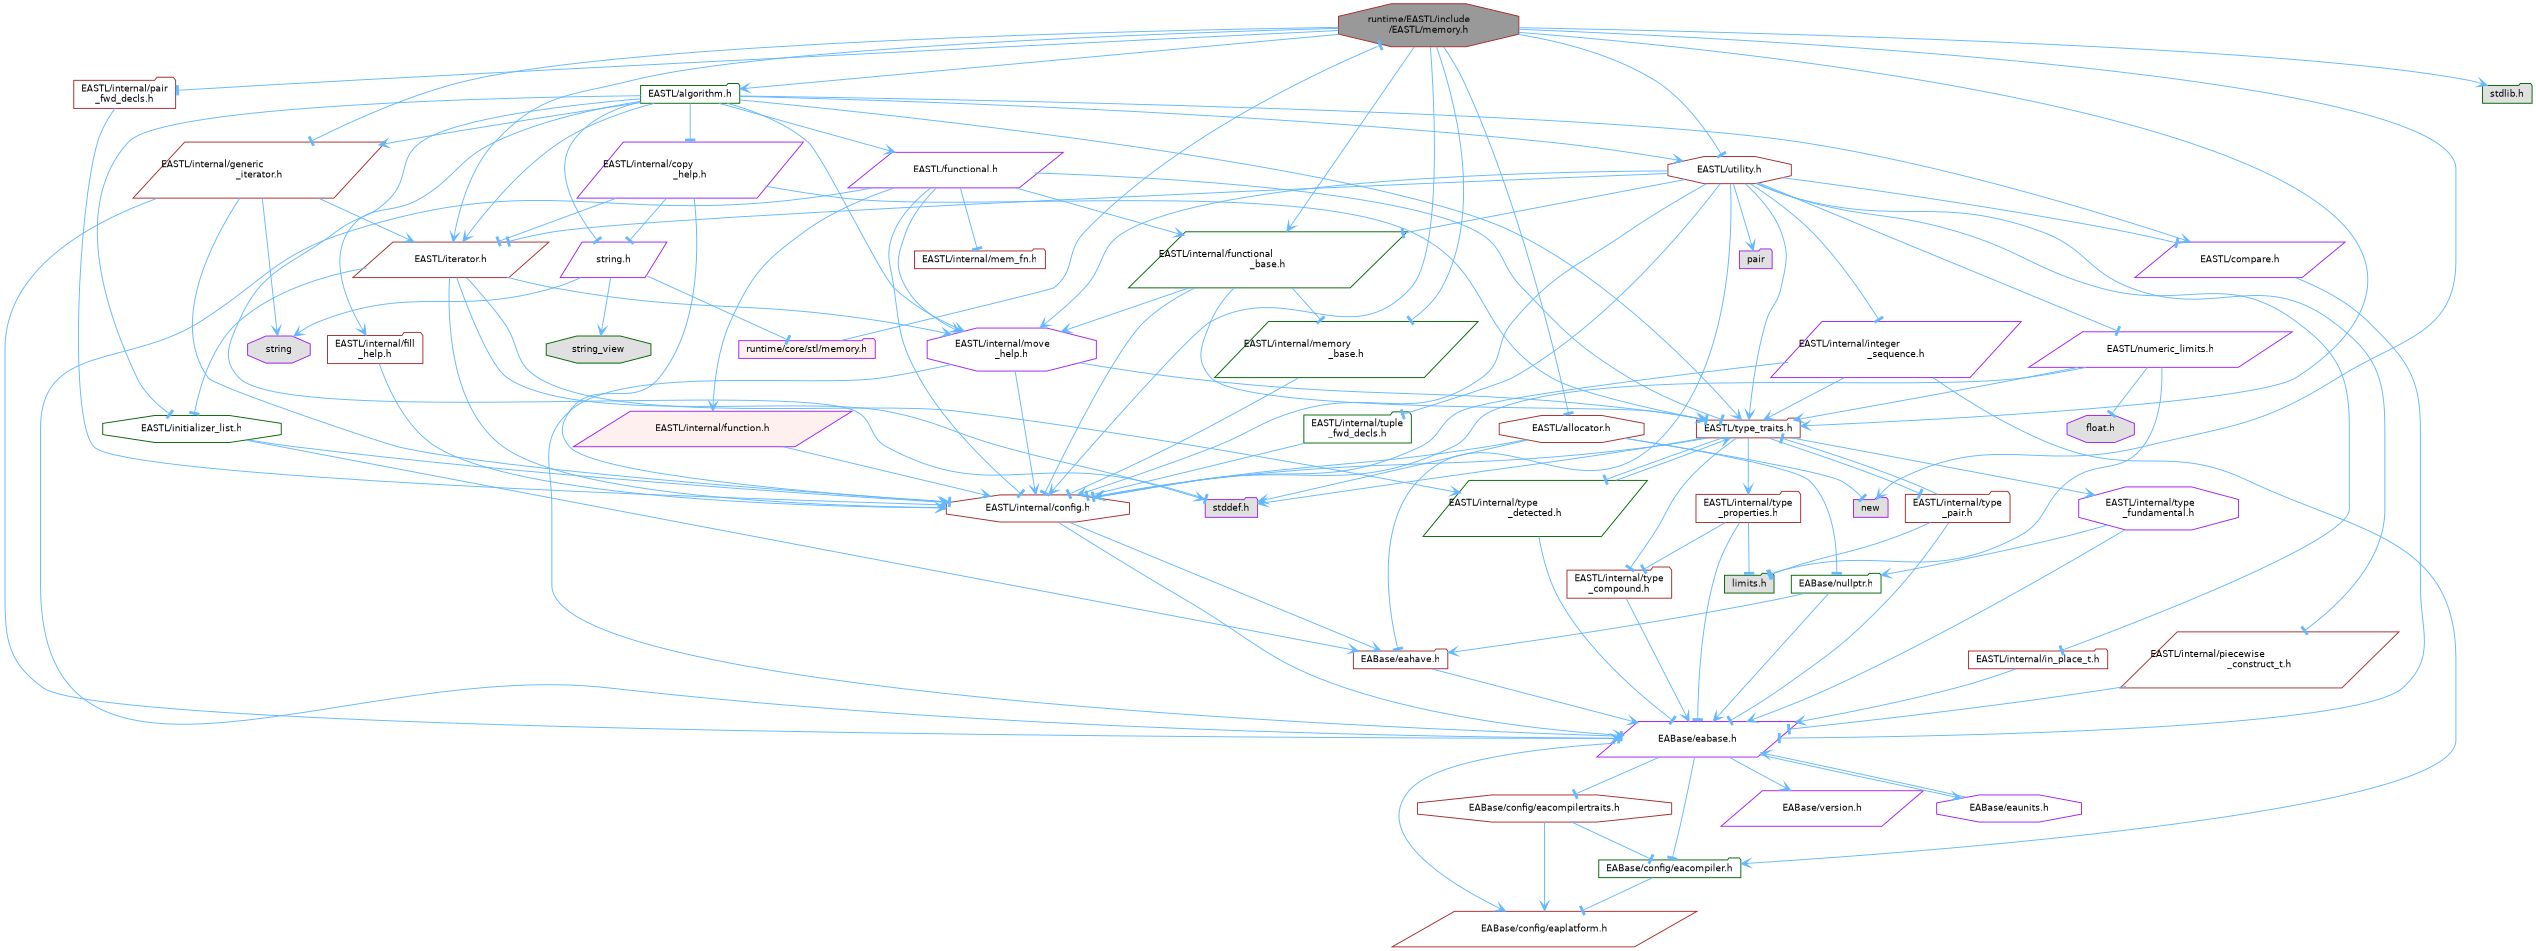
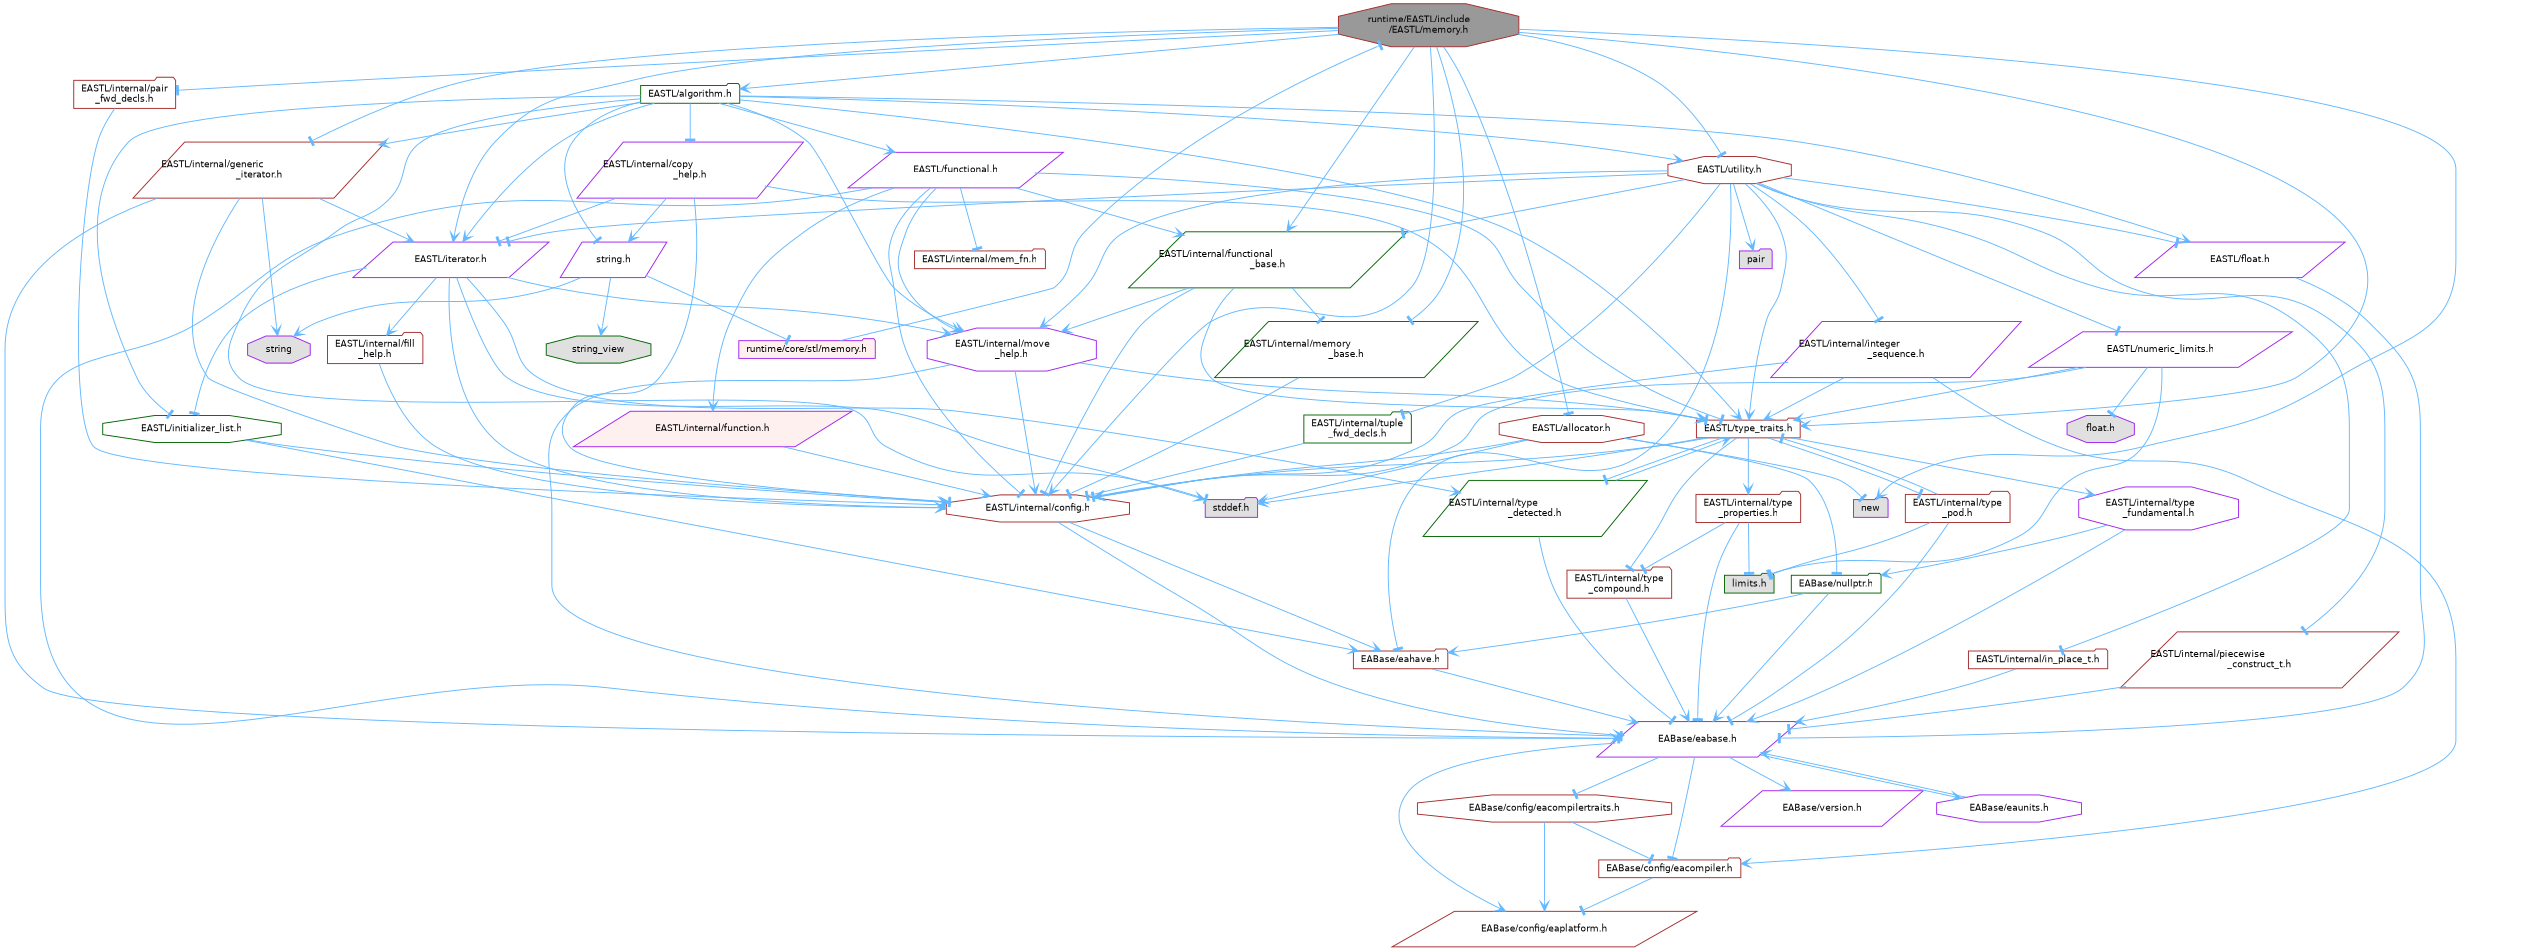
(2507, 94) -> none
(446, 180) -> (410, 308)
(650, 217) -> (650, 217)
(451, 260) -> (451, 260)
(2240, 260) -> (2240, 260)
(1464, 388) -> none
(1958, 508) -> (1958, 508)
(1670, 869) -> (1670, 869)
